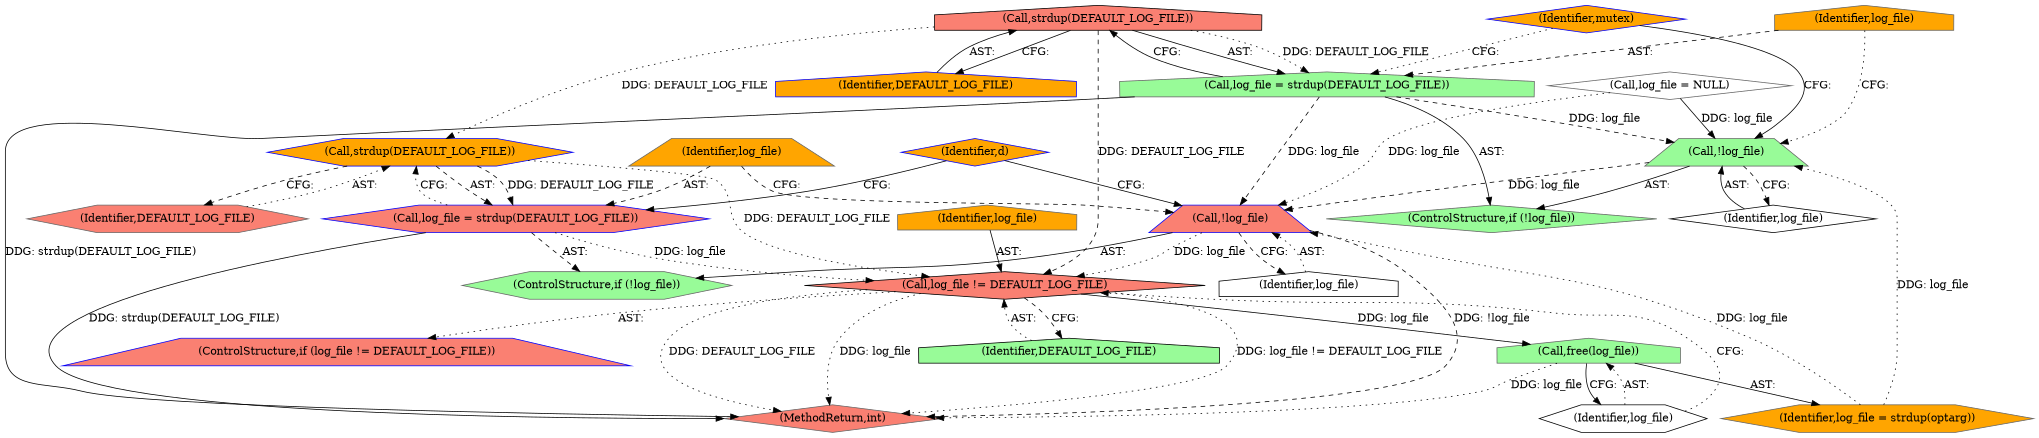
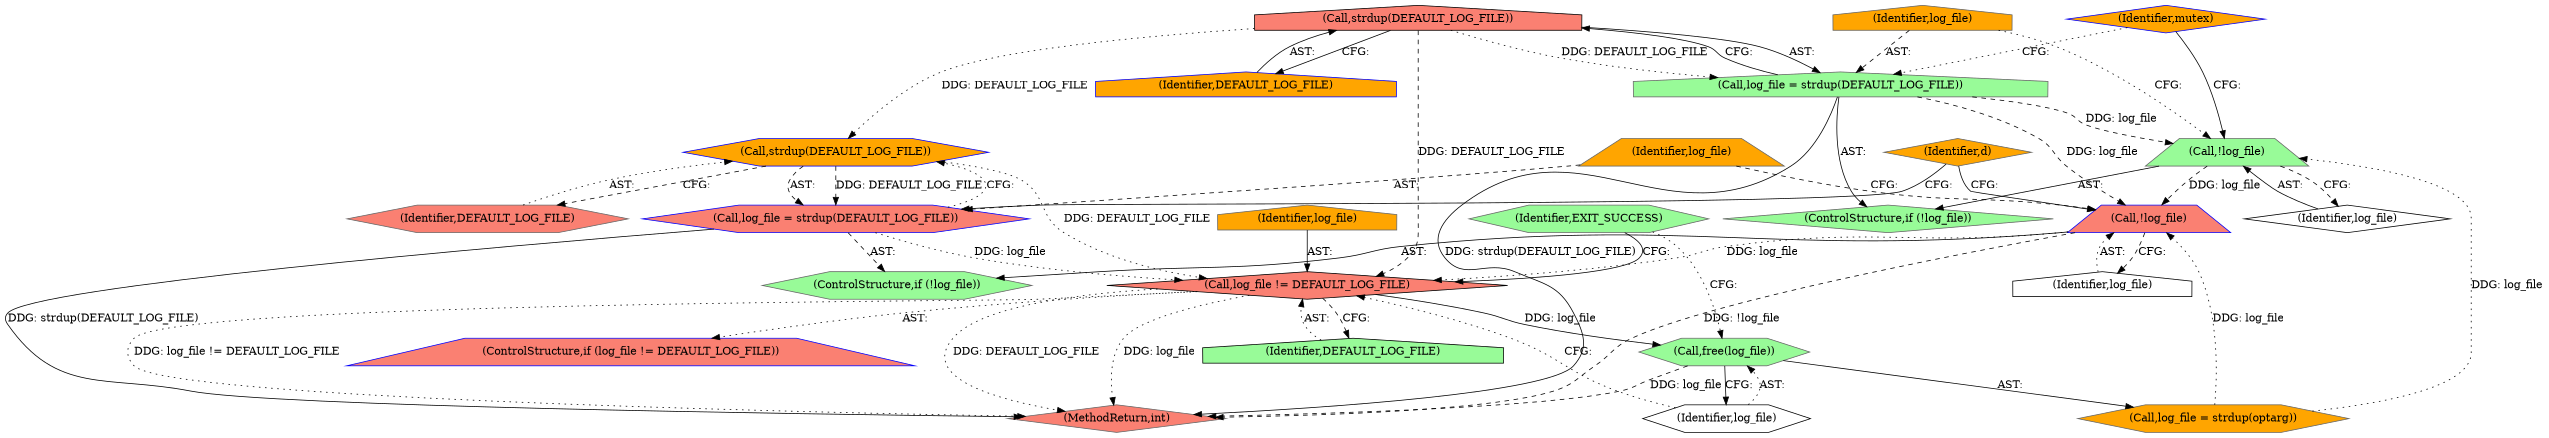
(1670, 86) -> none
(975, 152) -> (1958, 152)
none -> (1589, 219)
(1589, 352) -> (1724, 352)
(1253, 411) -> (1526, 403)
(1877, 419) -> (2213, 419)
